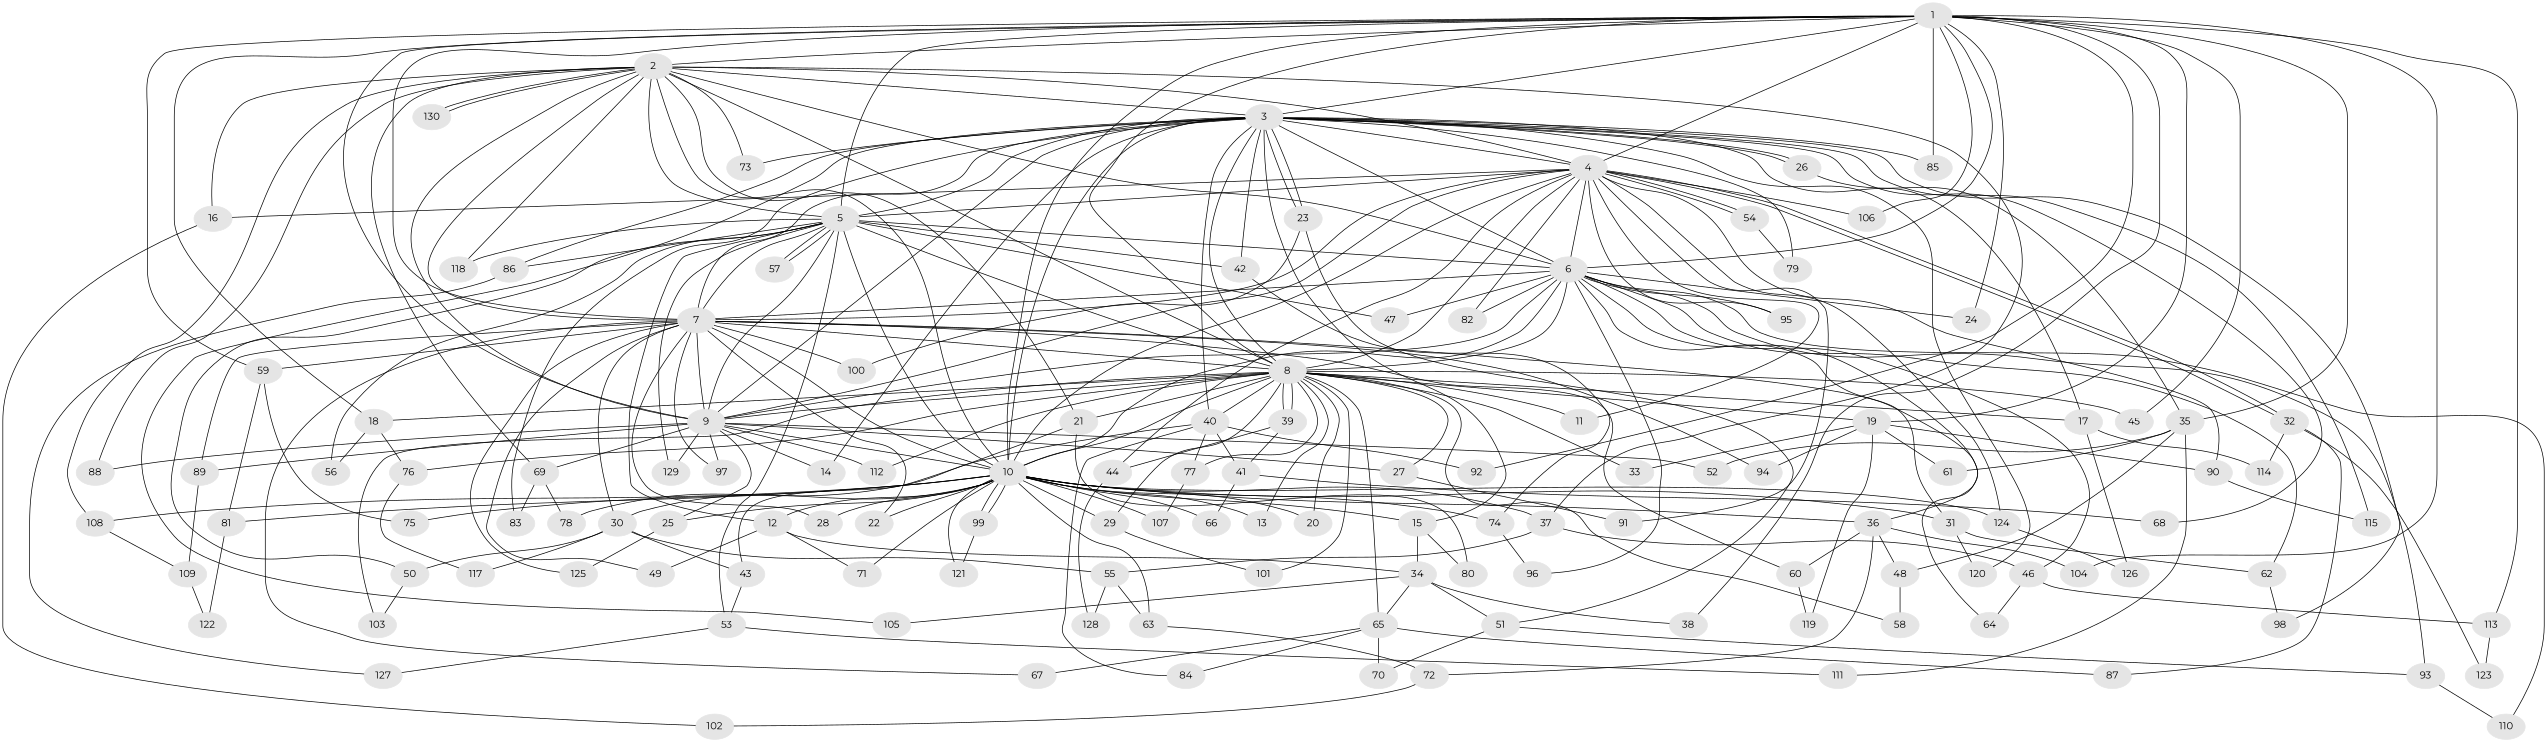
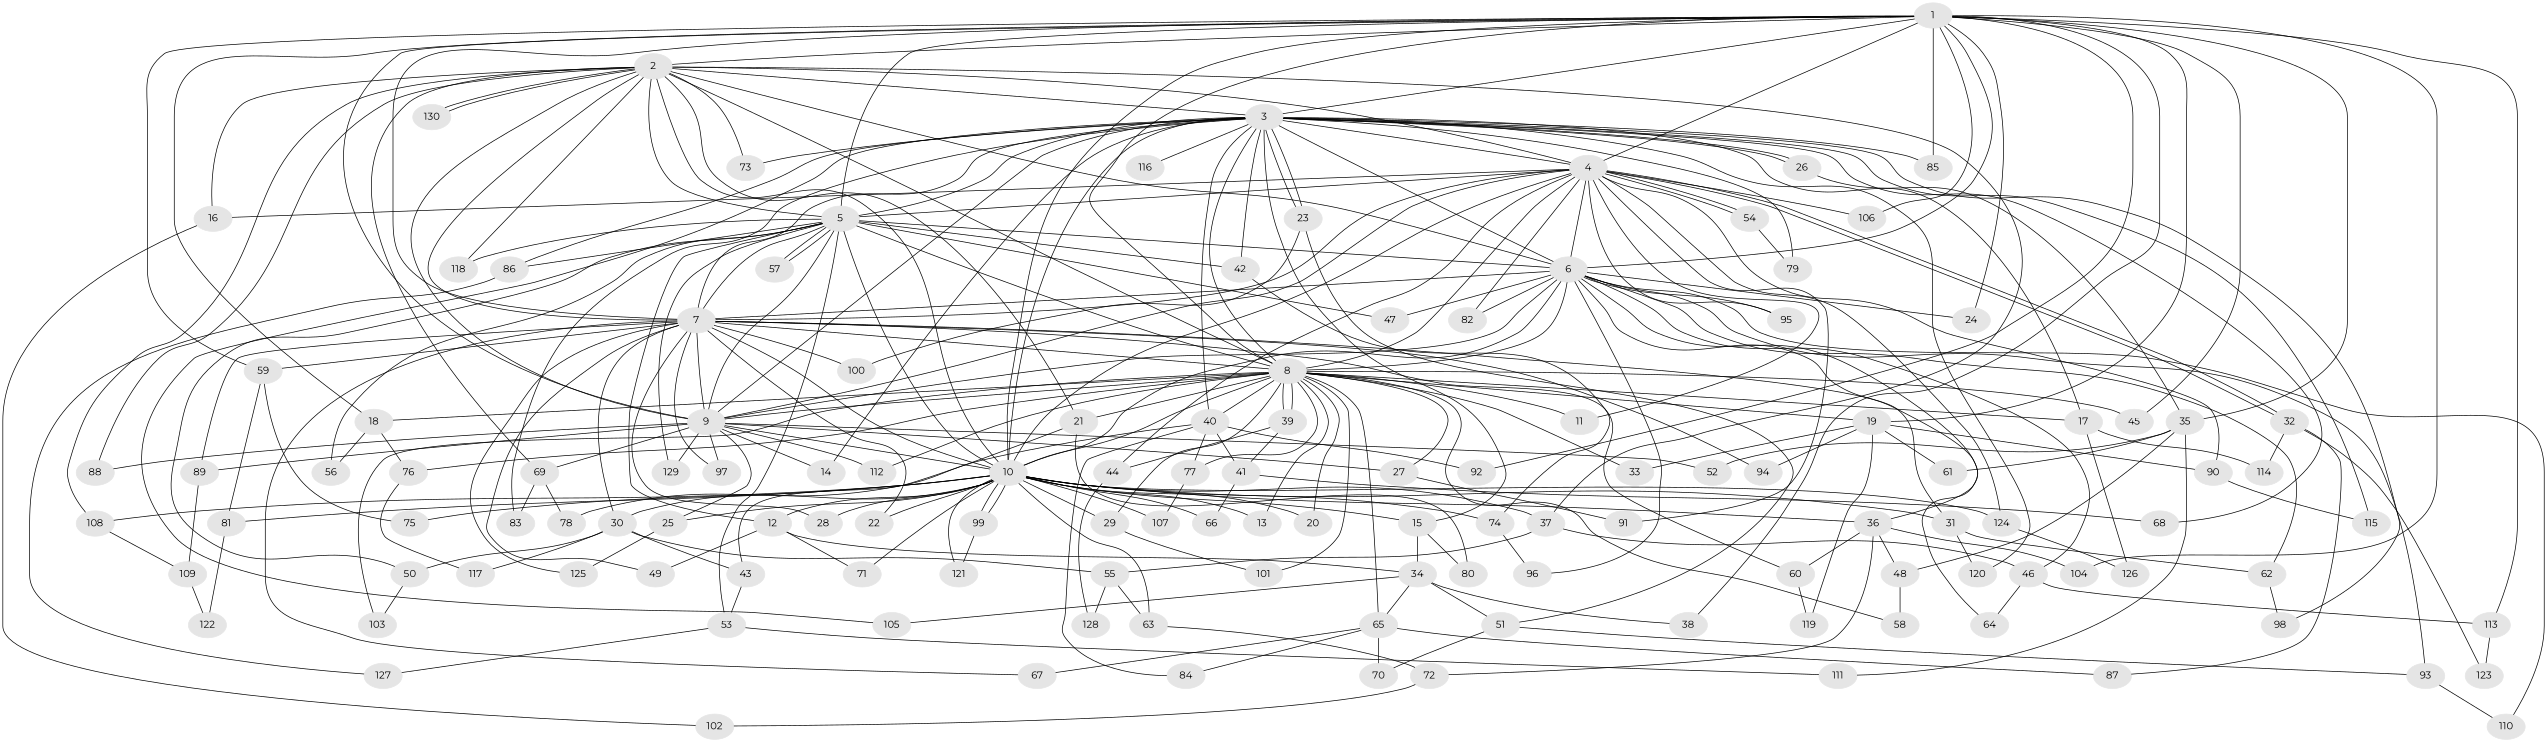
none -> (1145, 168)
